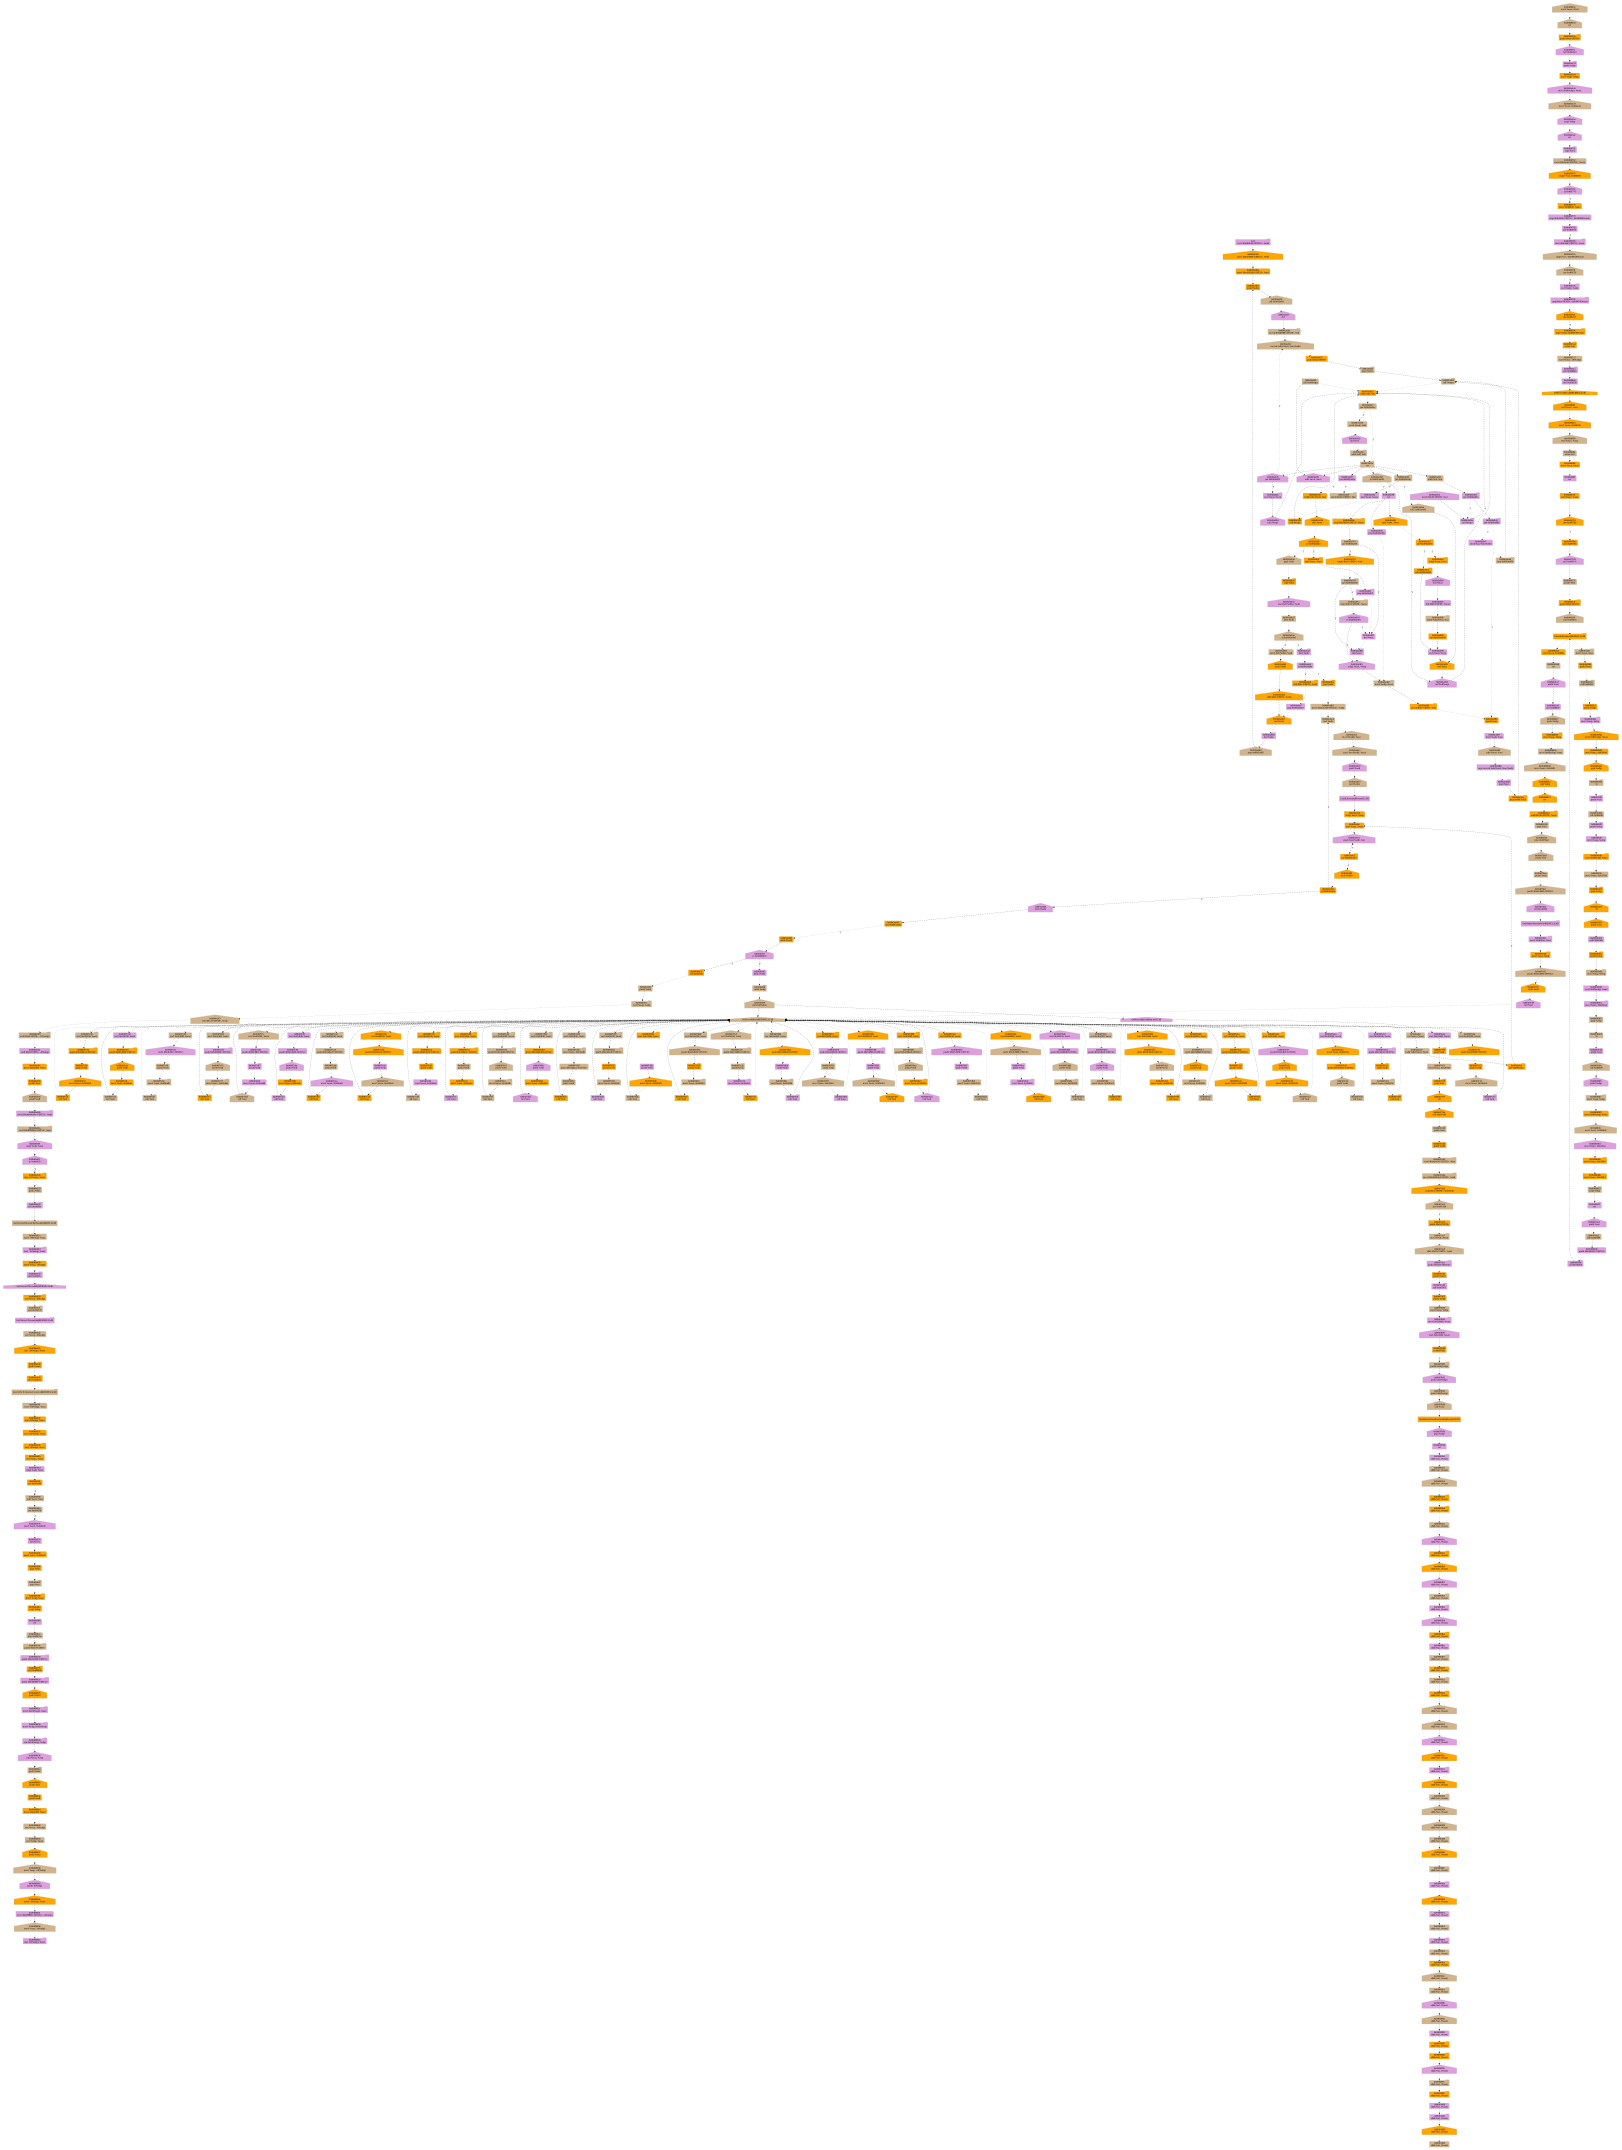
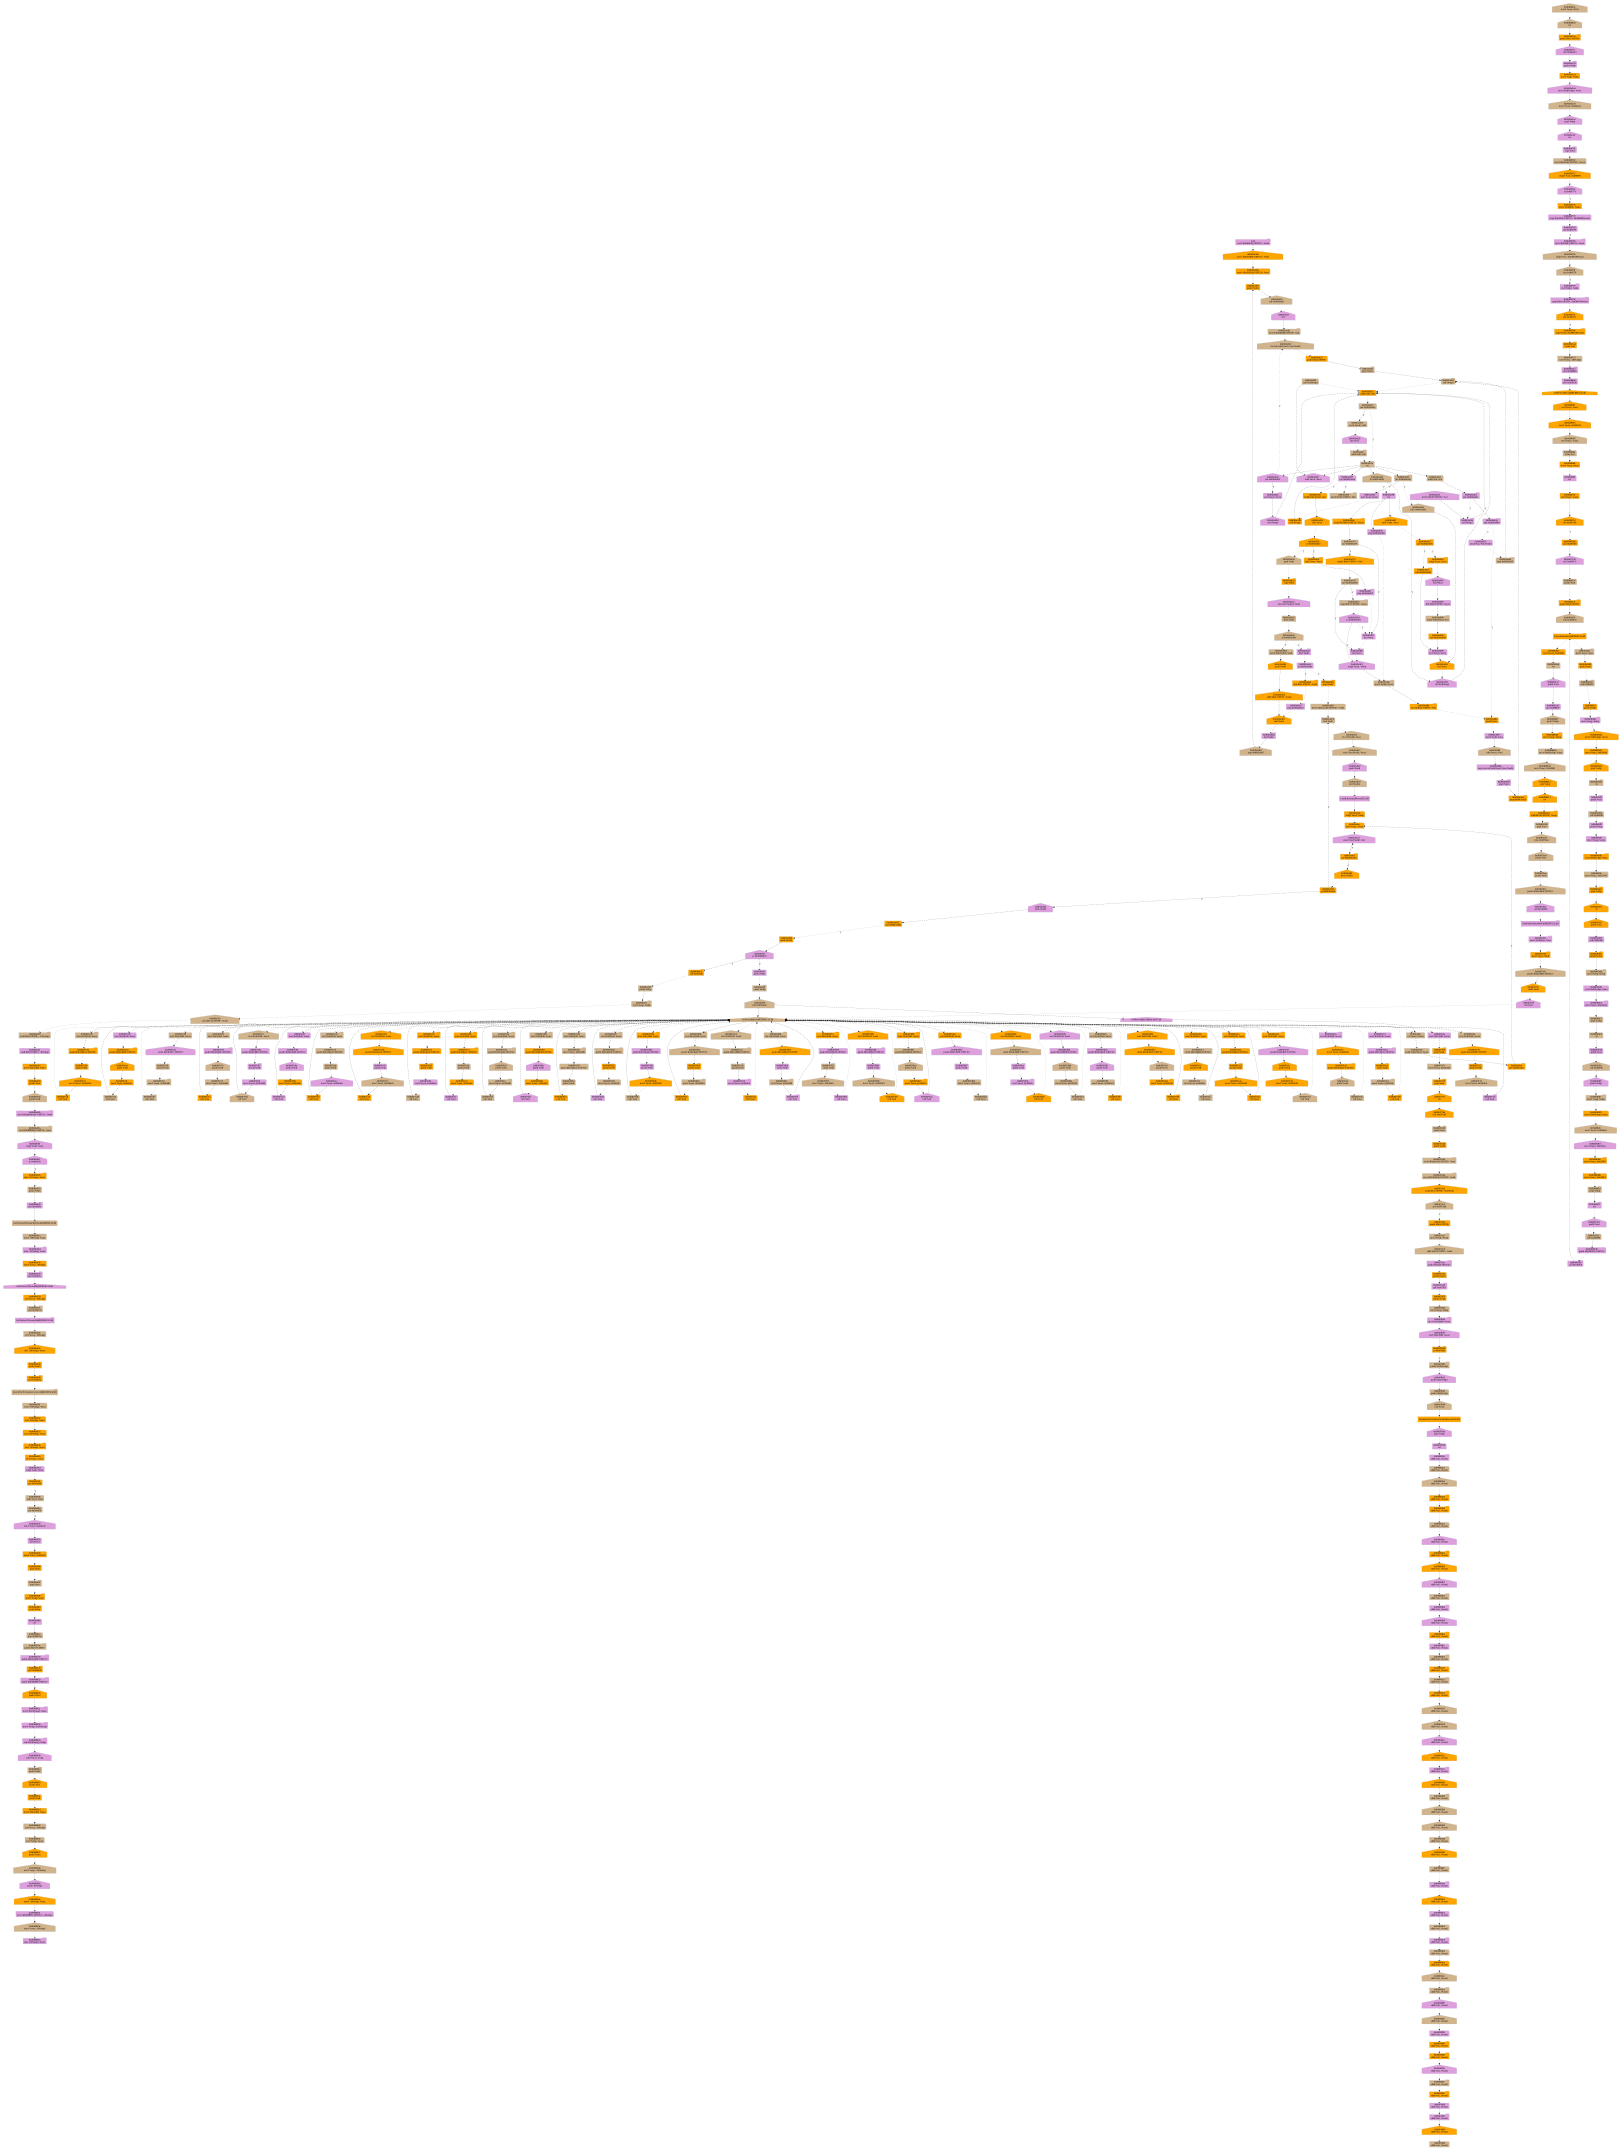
none -> (646, 1051)
